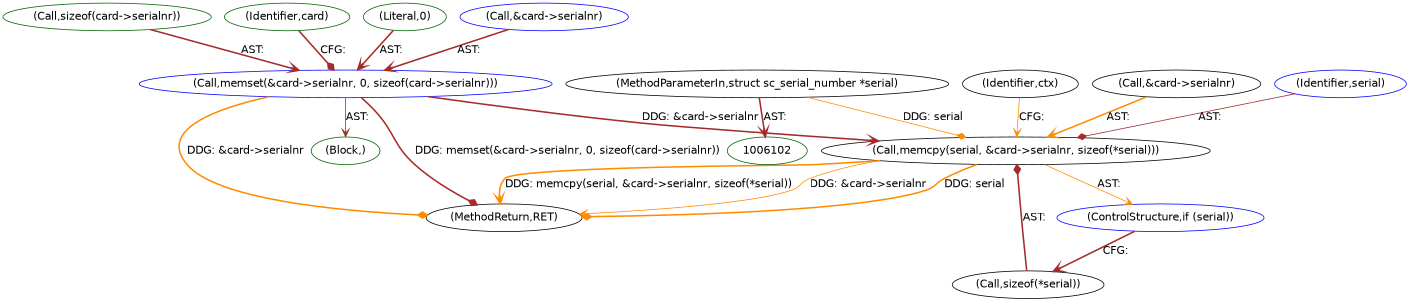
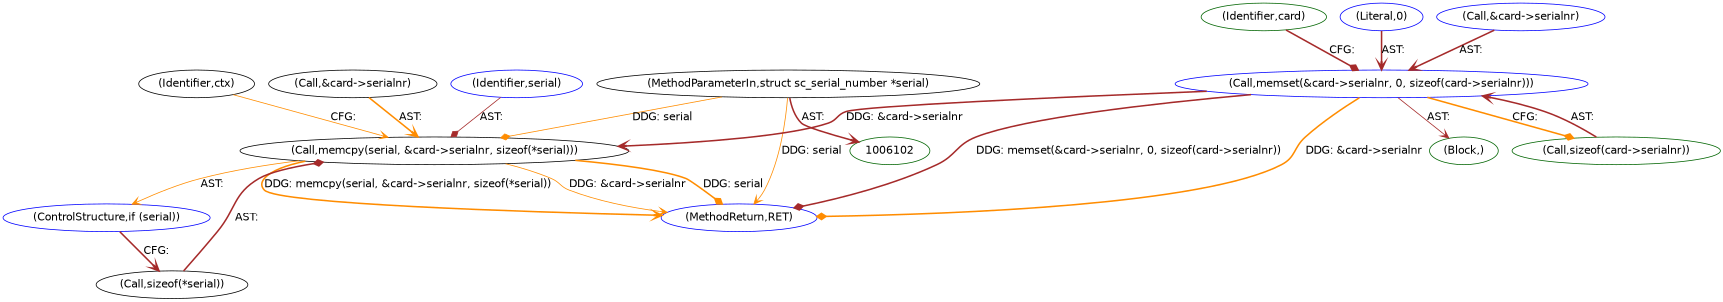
(405, 17) -> (1382, 17)
none -> (1496, 117)
none -> (779, 150)
(504, 218) -> (739, 218)
